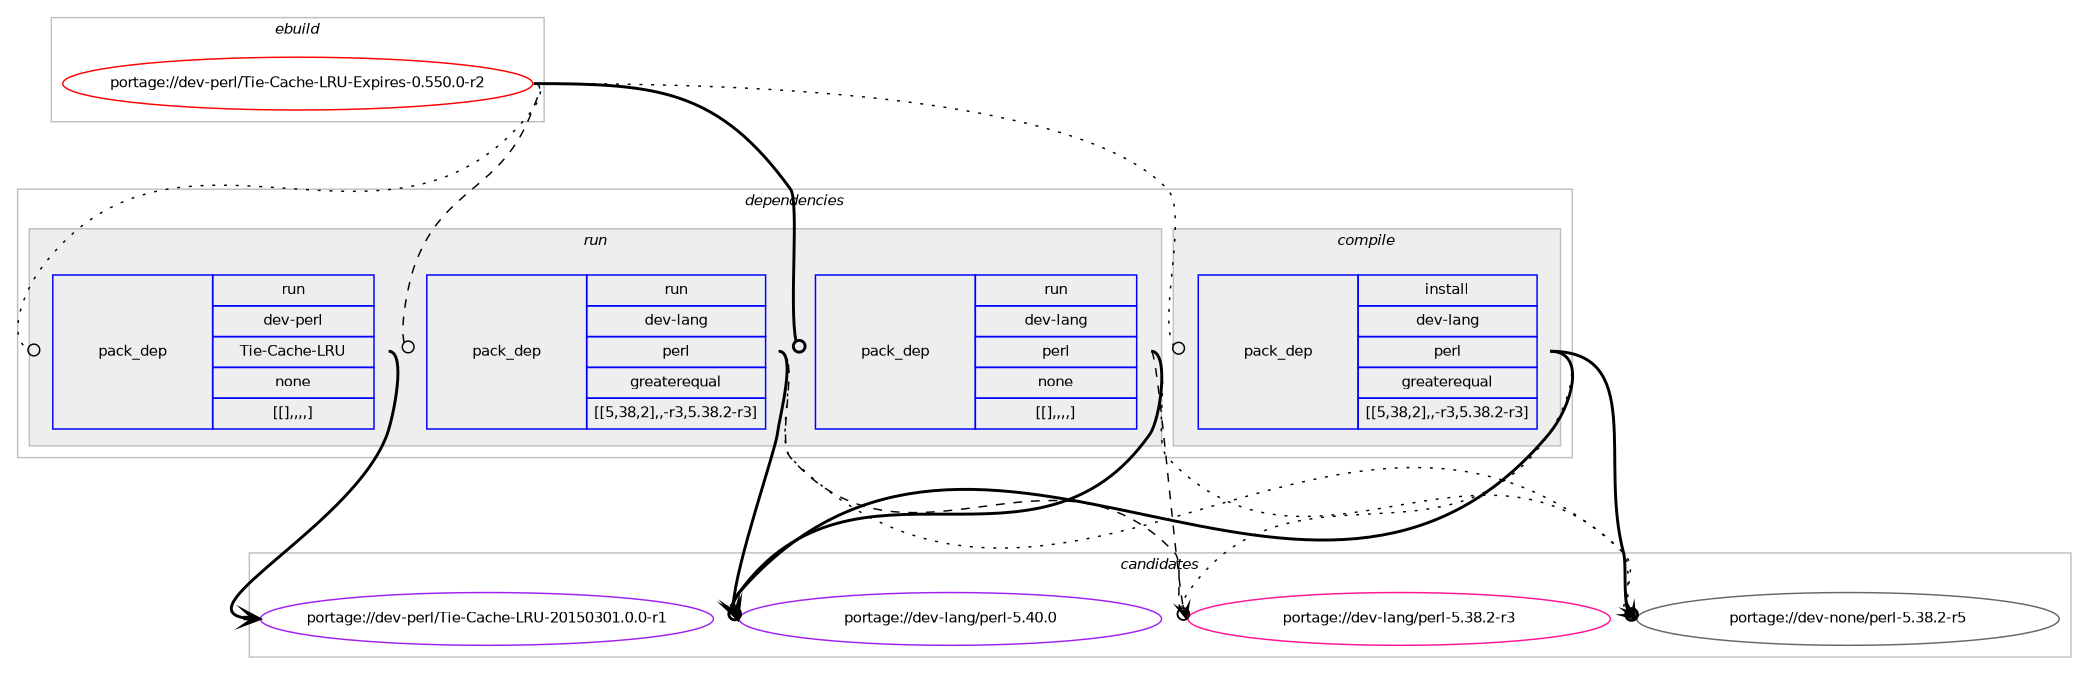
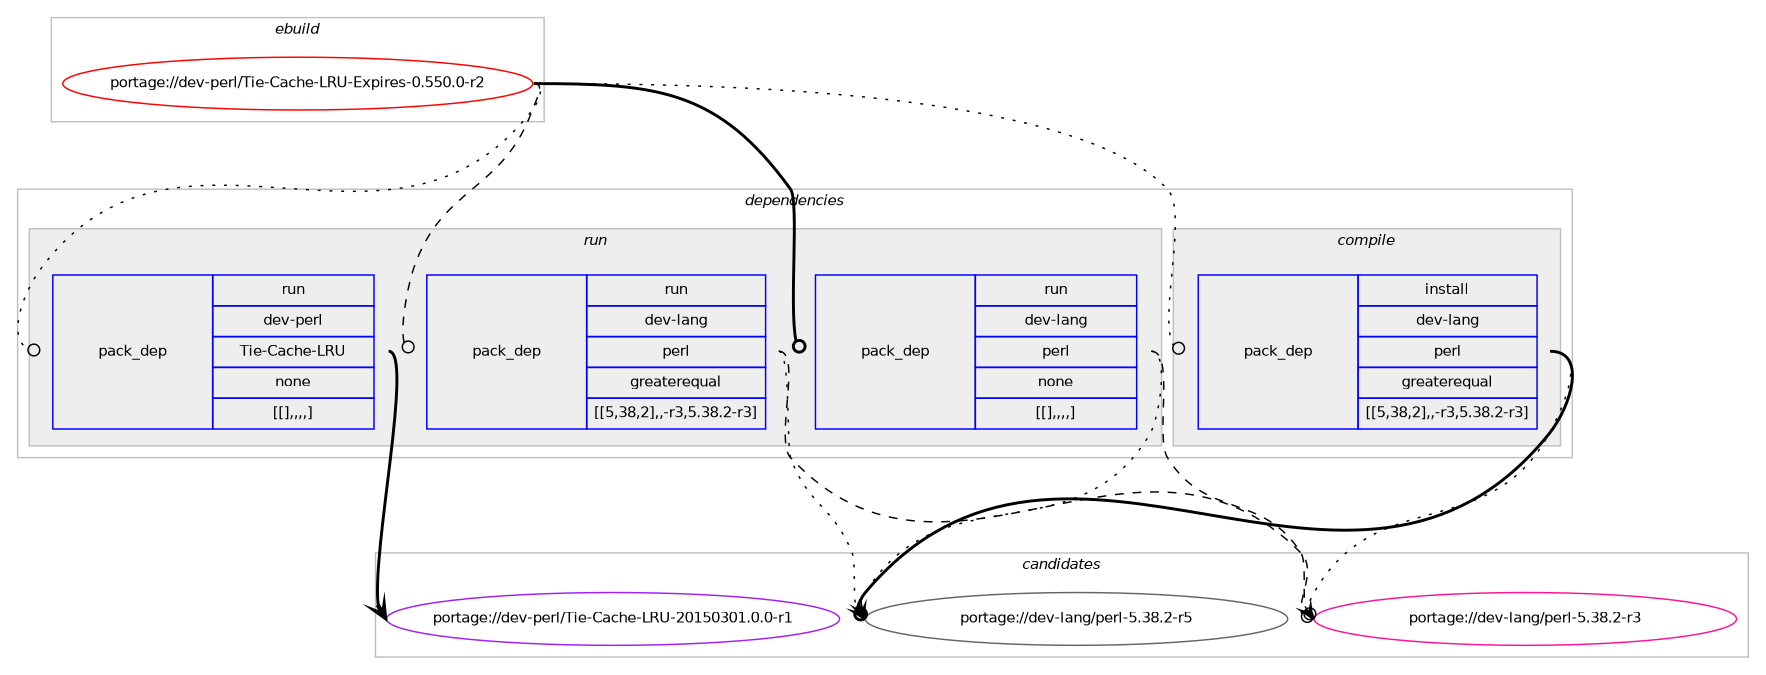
(950, 619) -> none
(1848, 619) -> (1077, 619)
